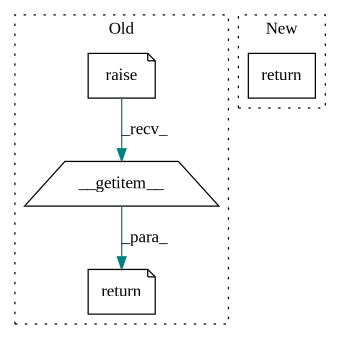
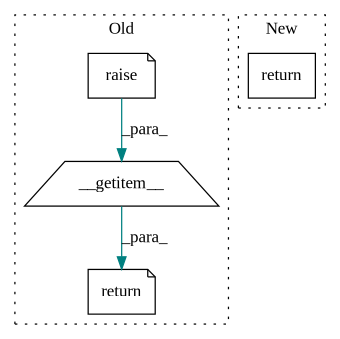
(145, 130) -> (145, 130)
